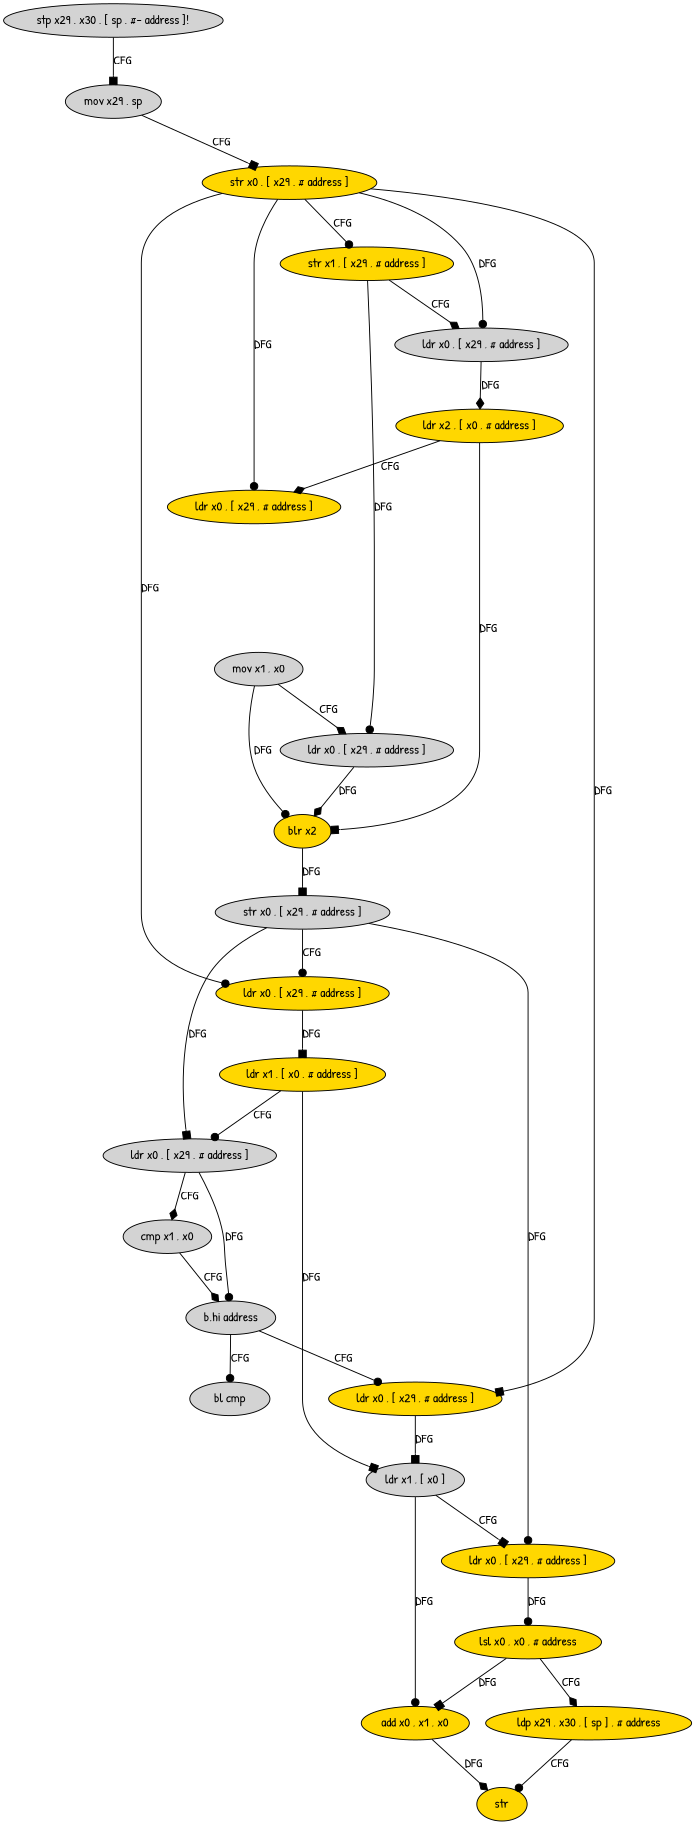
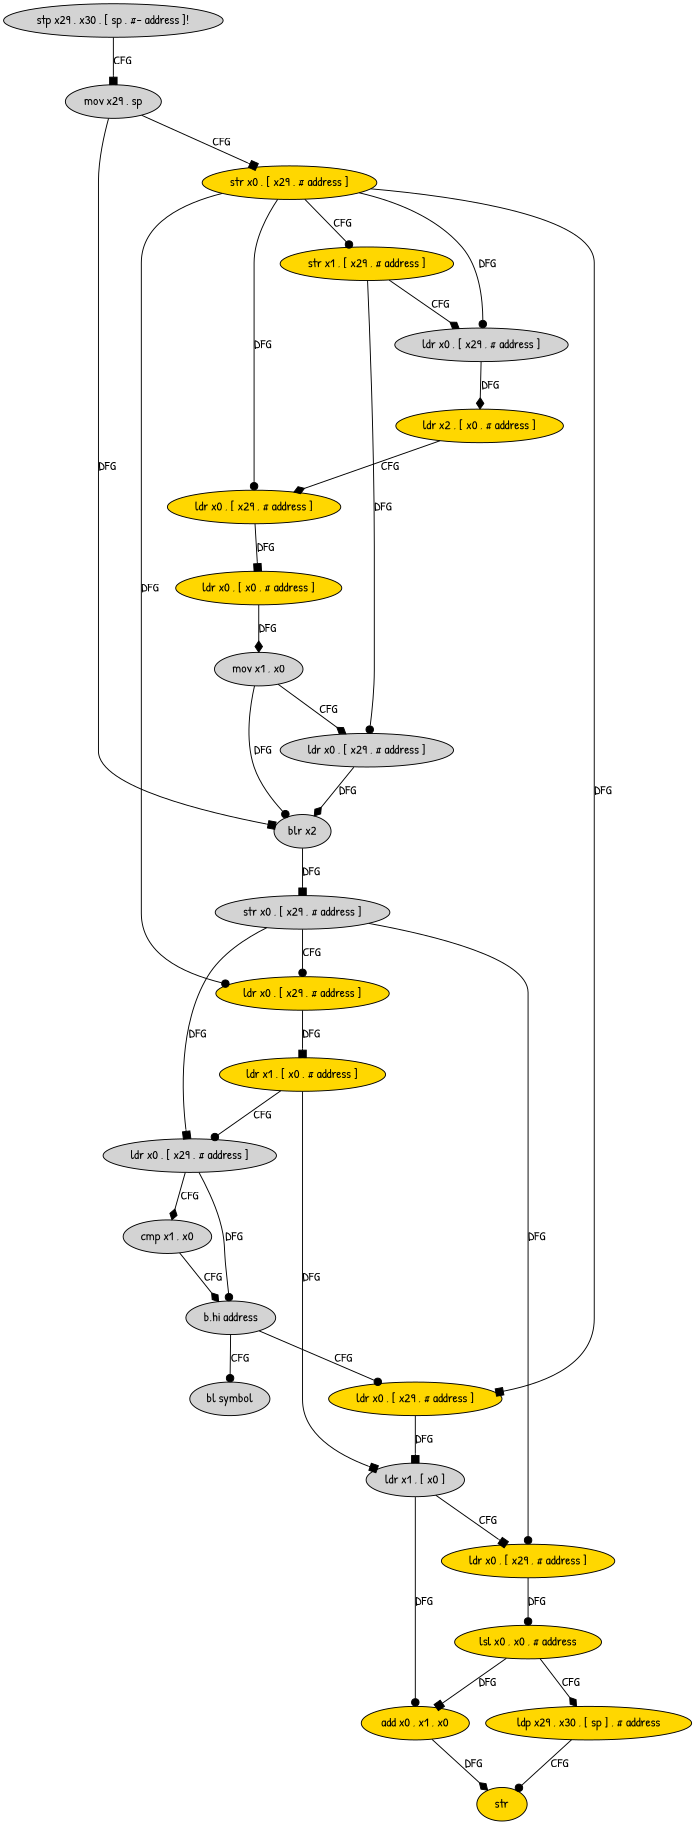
none -> (259, 588)
(480, 684) -> (98, 529)
(303, 831) -> (303, 831)
(230, 1399) -> (230, 1399)
